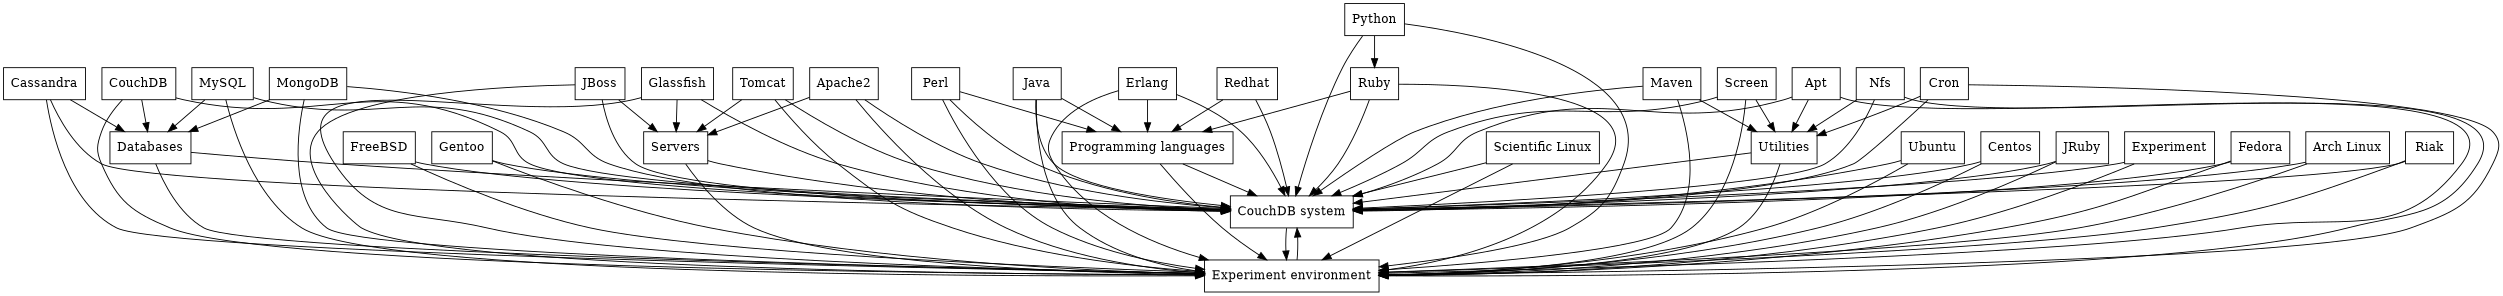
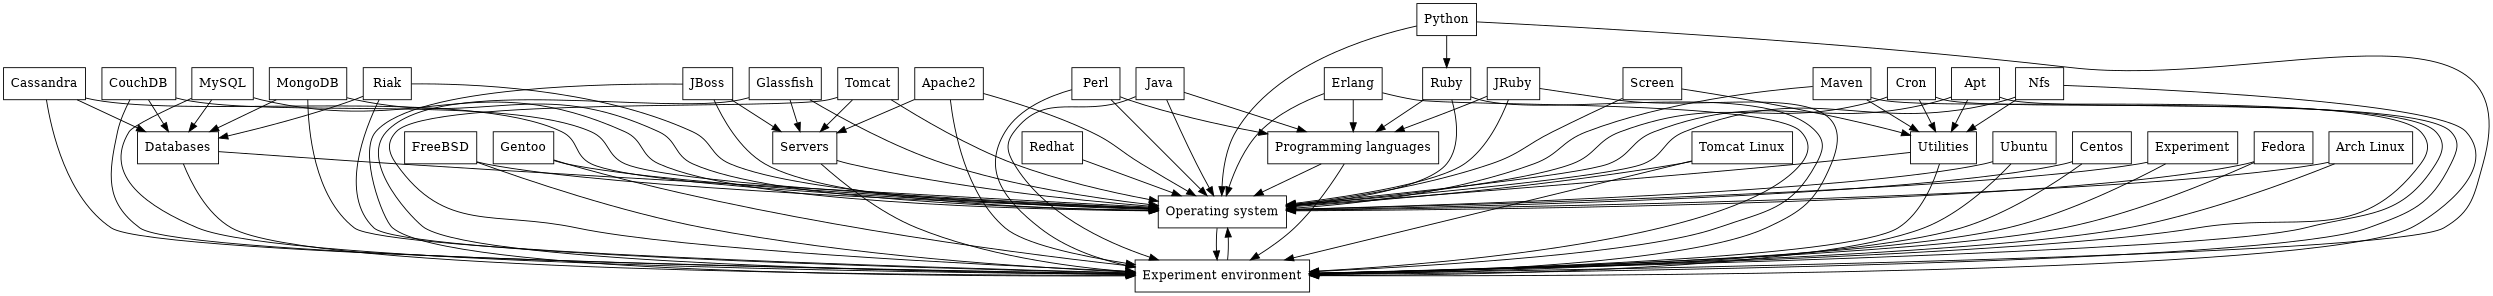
(1201, 113) -> (1446, 113)
none -> (296, 118)
(1543, 148) -> (1742, 148)
(1292, 212) -> (1222, 212)
(1657, 244) -> none
